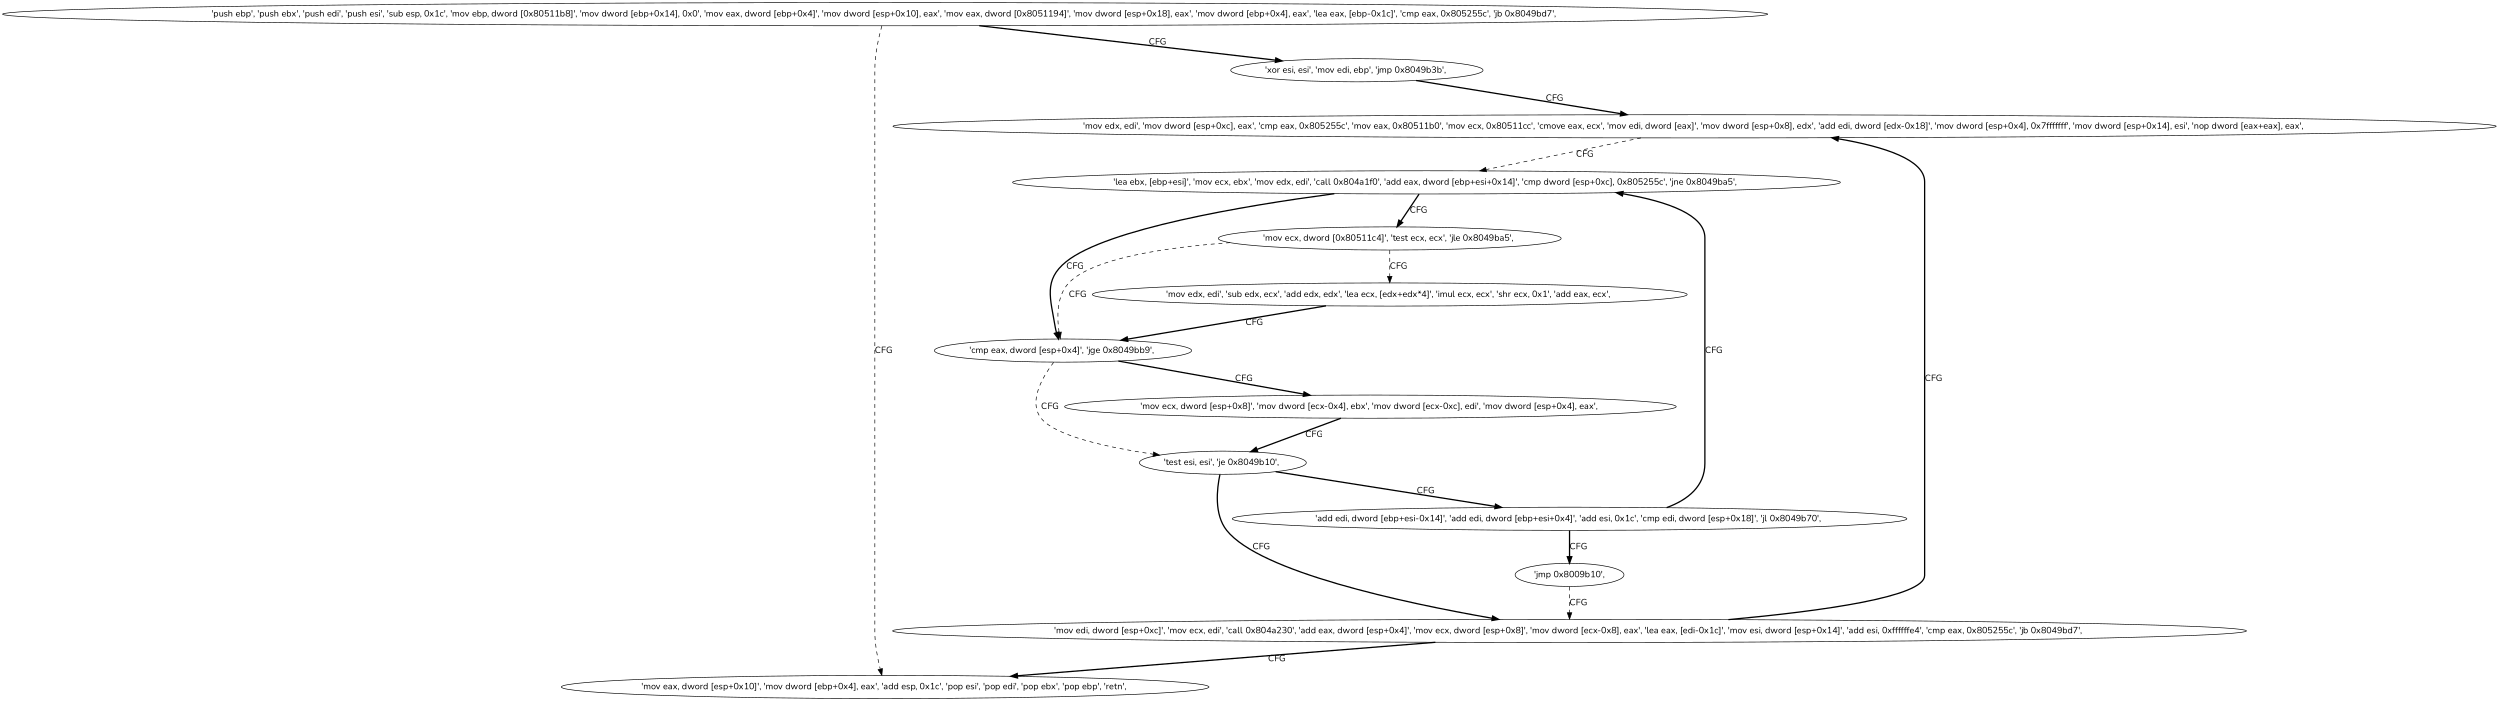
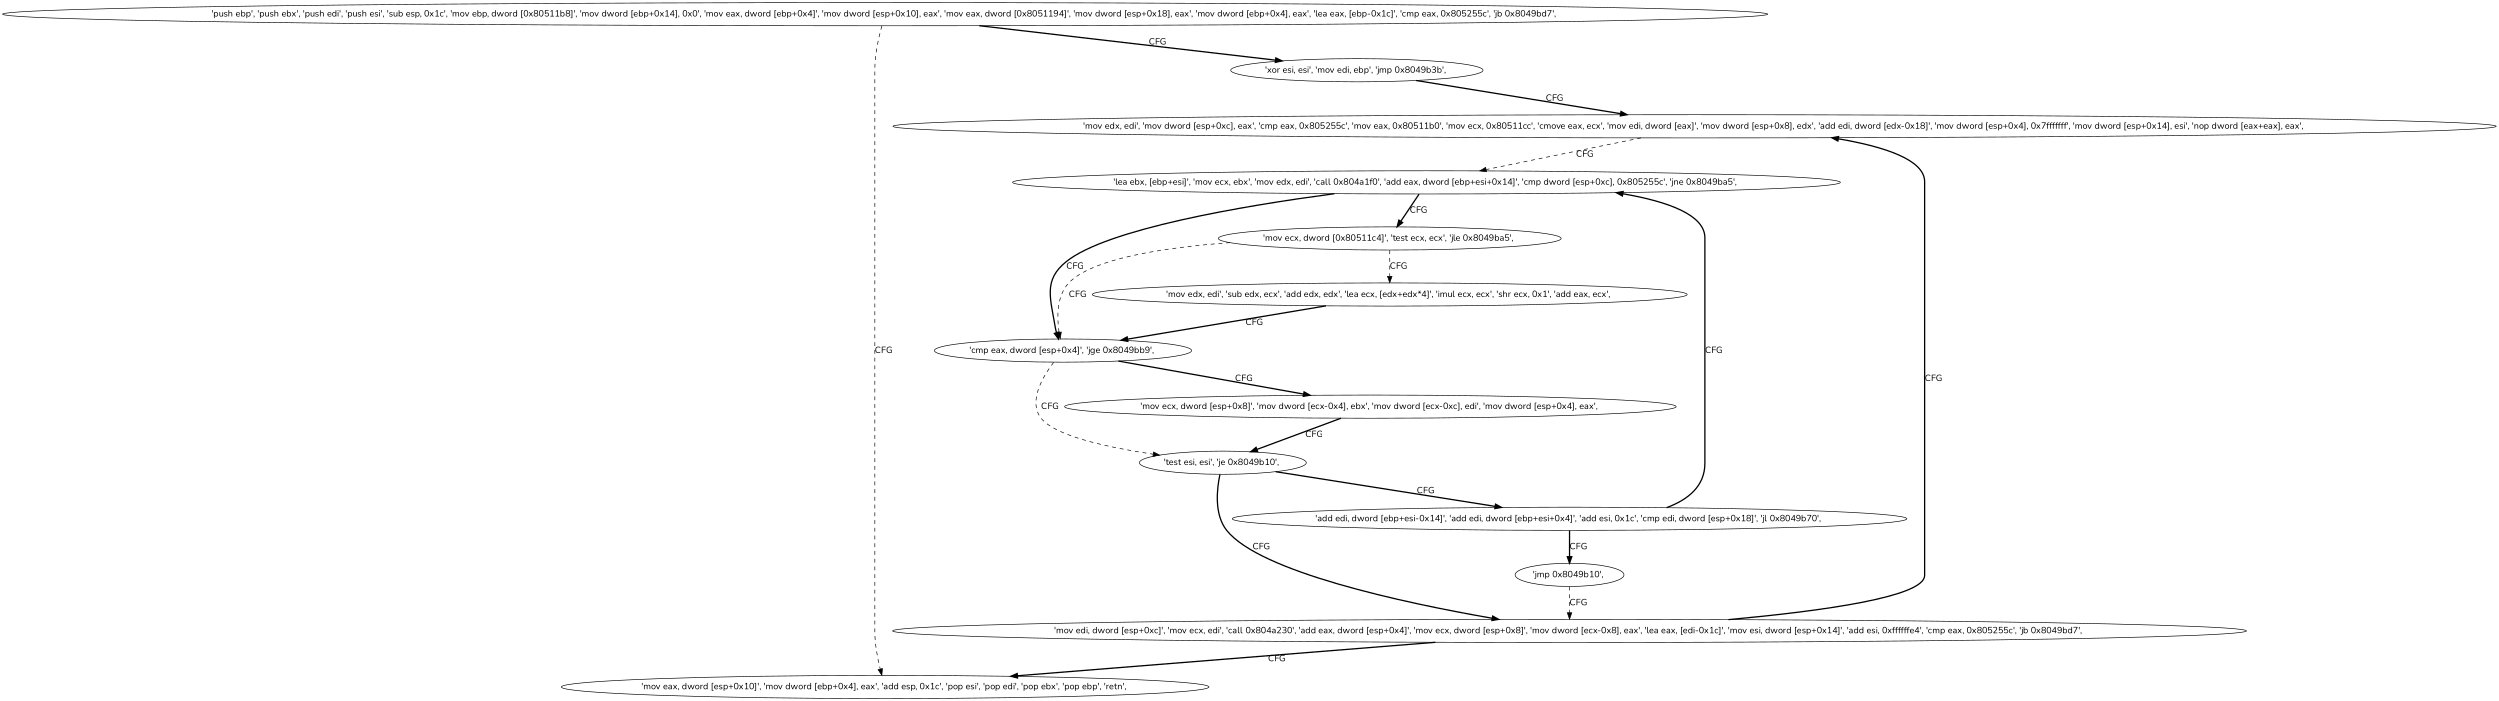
(1570, 575) -> (1570, 575)
